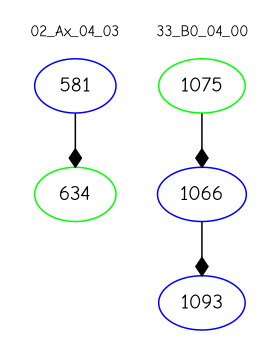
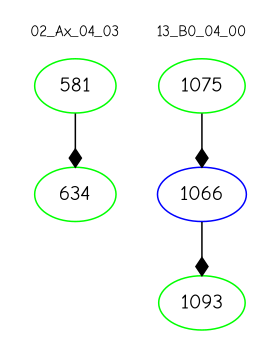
(203, 32) -> (202, 32)
(75, 86) -> (75, 86)
(202, 303) -> (202, 303)
